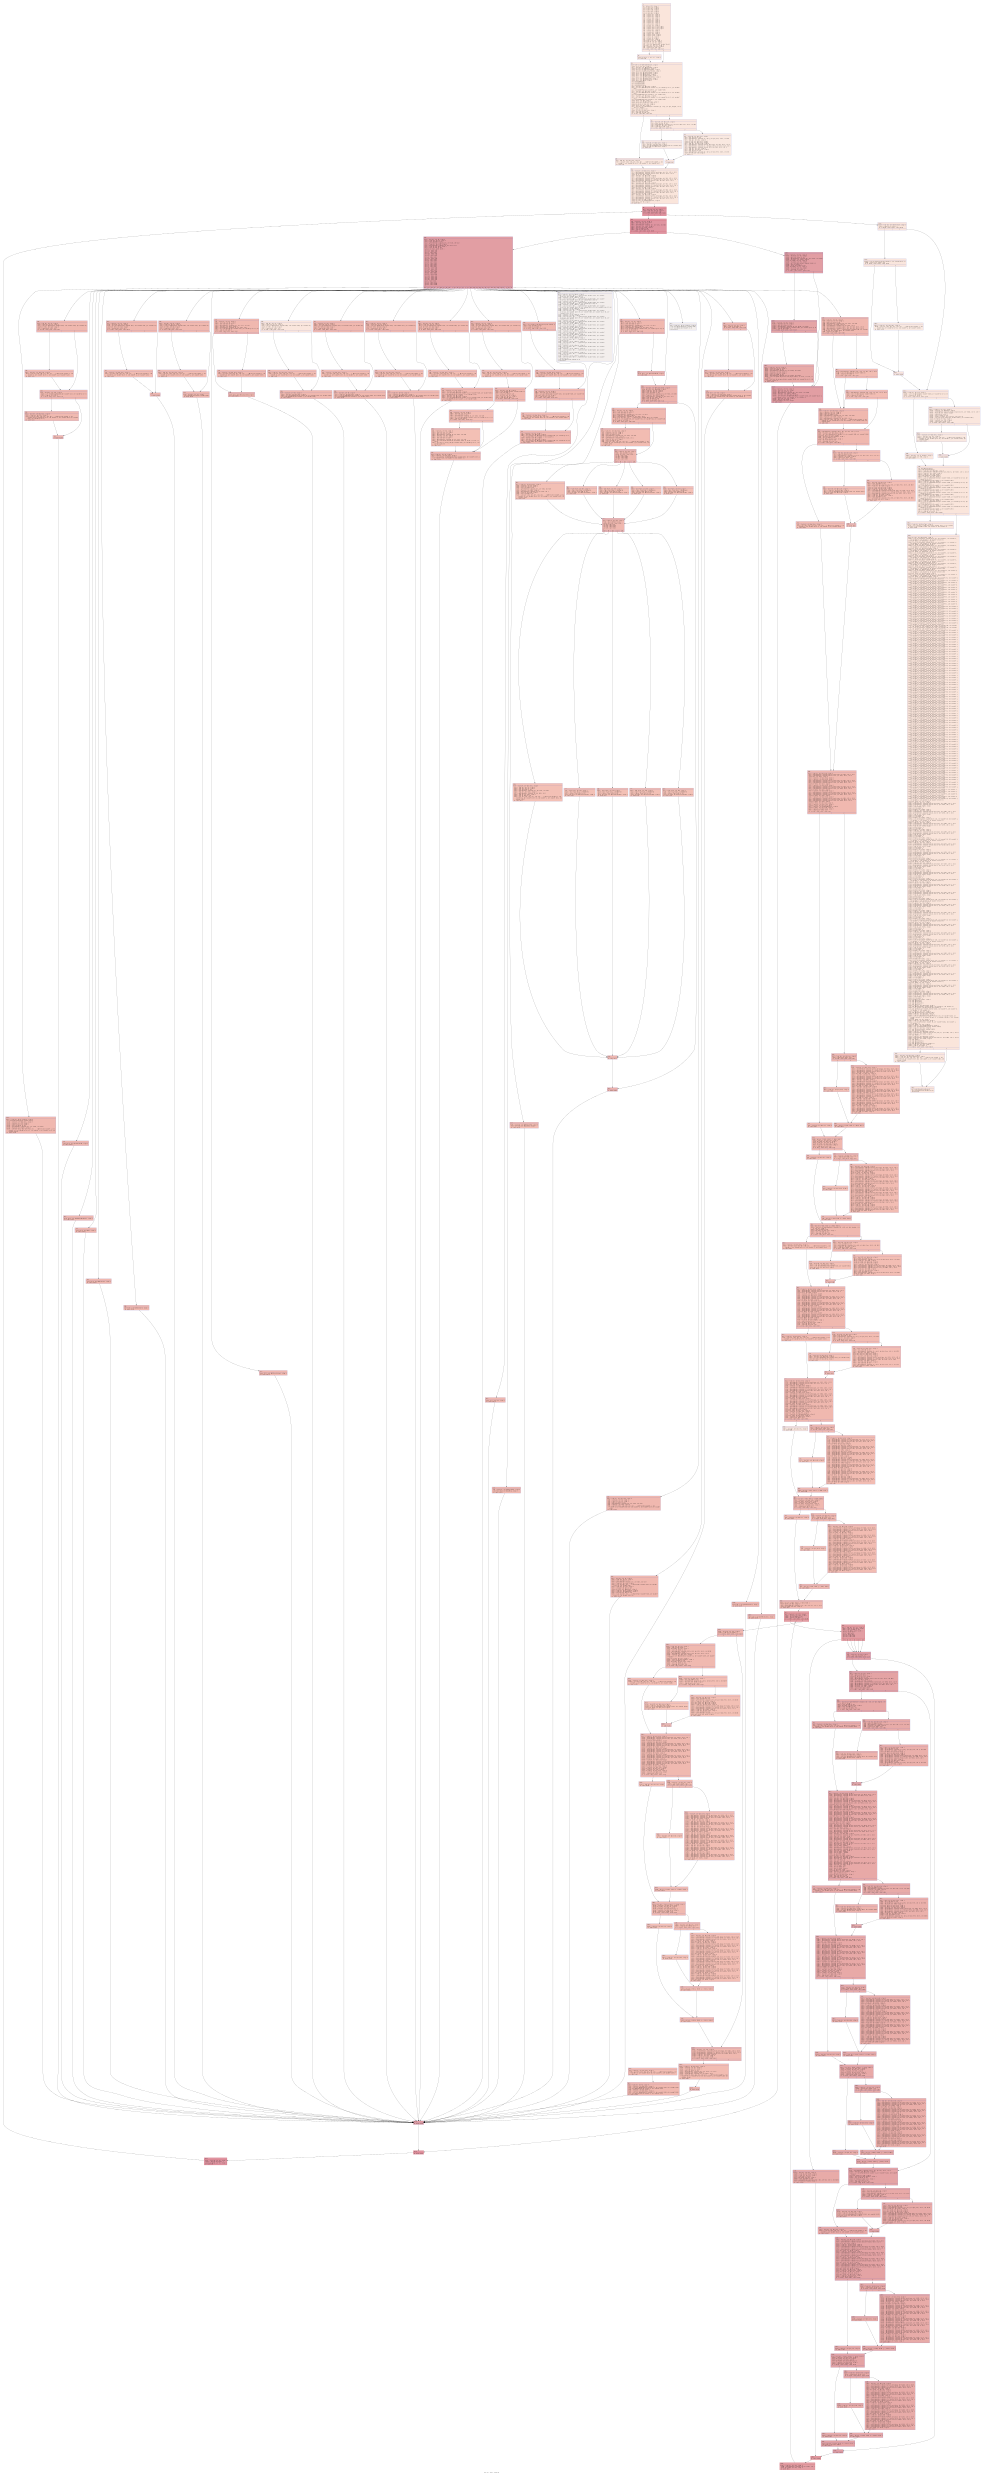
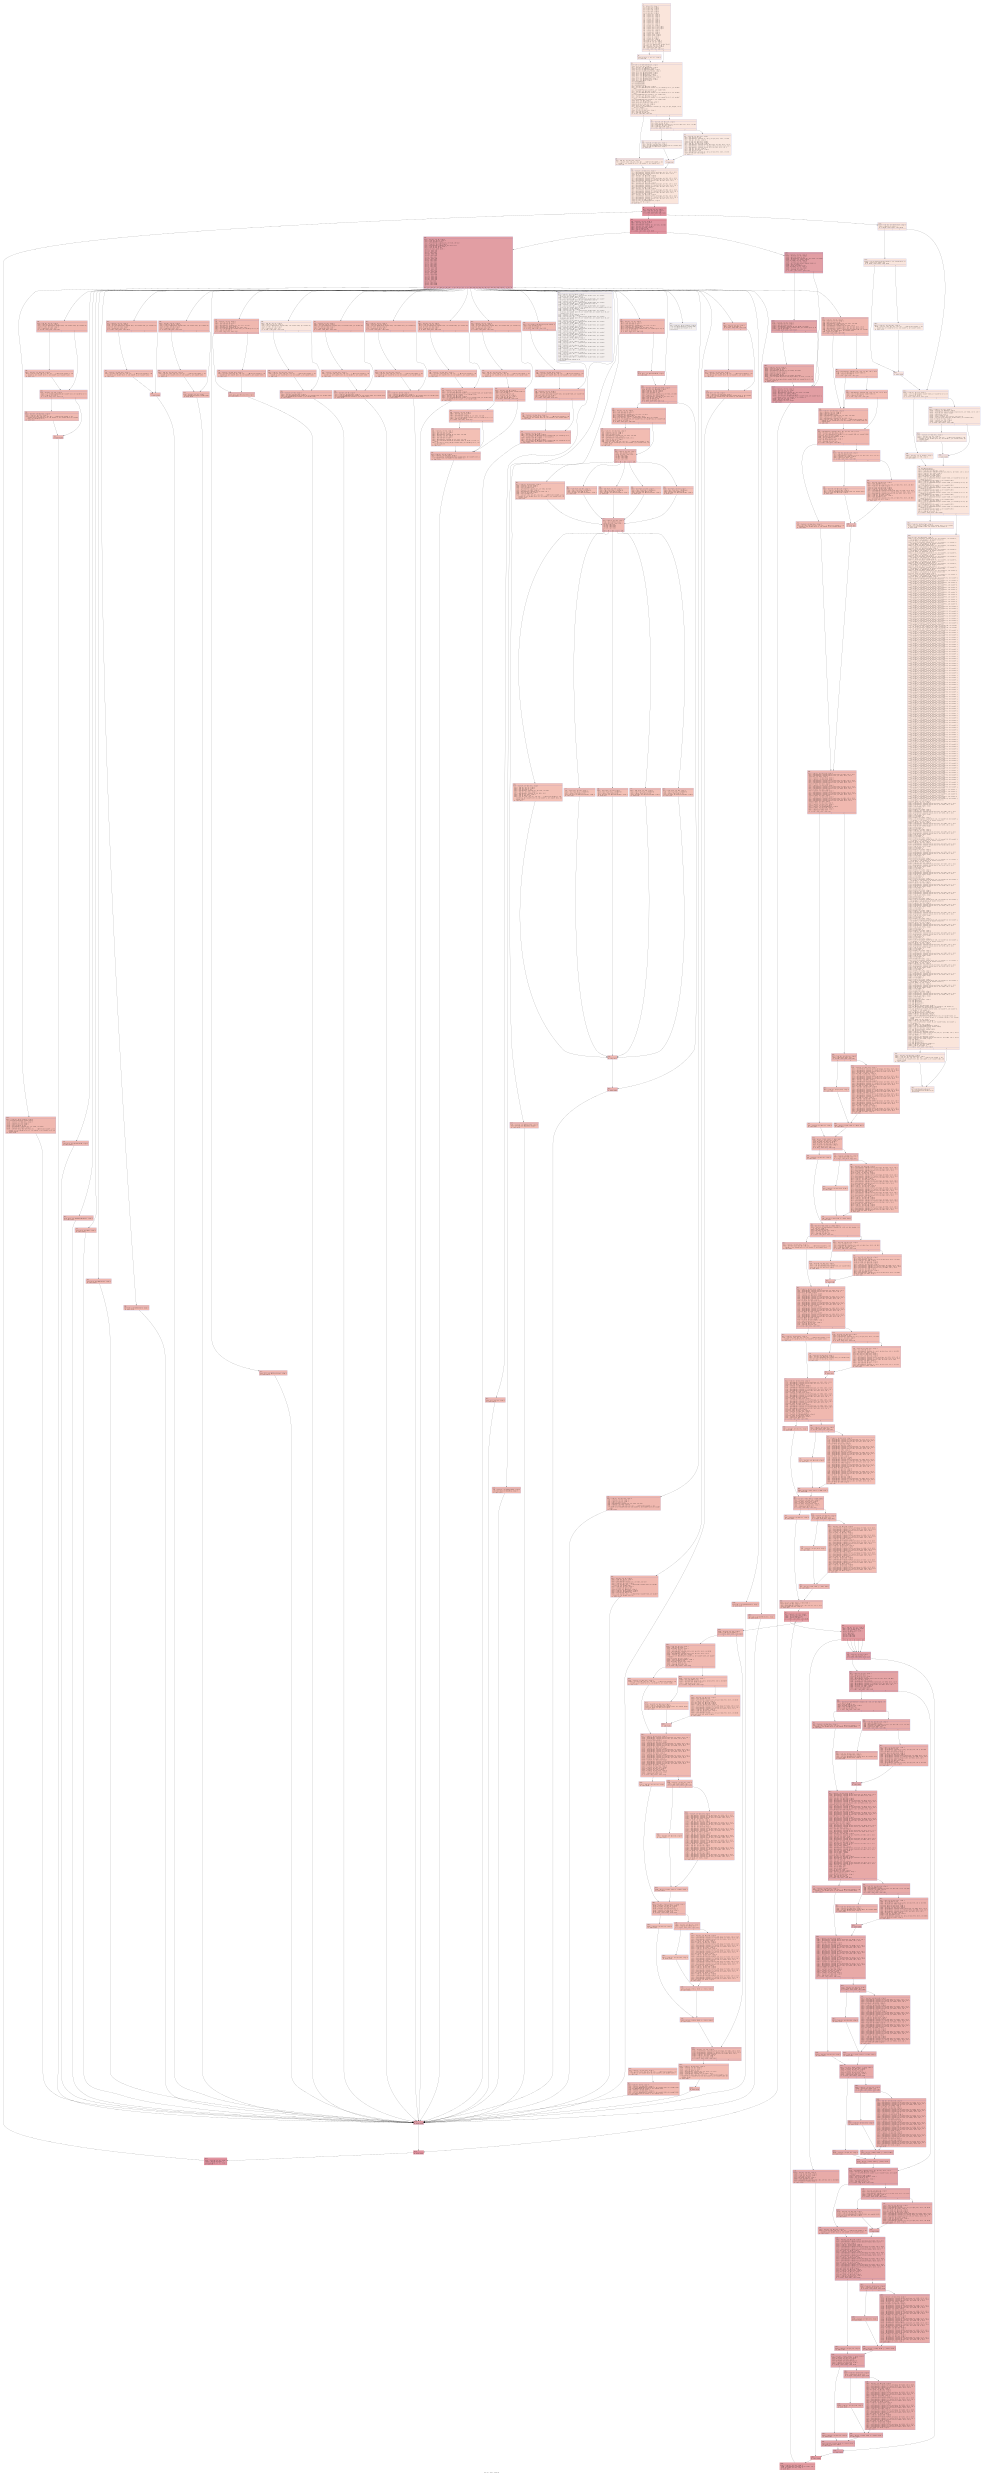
(795, 1429) -> (795, 1429)
